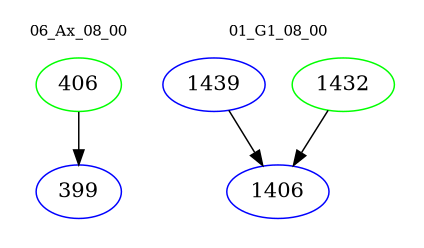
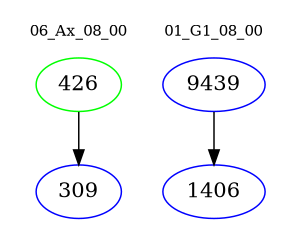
(79, 85) -> (79, 85)
(214, 85) -> (214, 85)
(343, 85) -> none
(79, 192) -> (79, 192)
